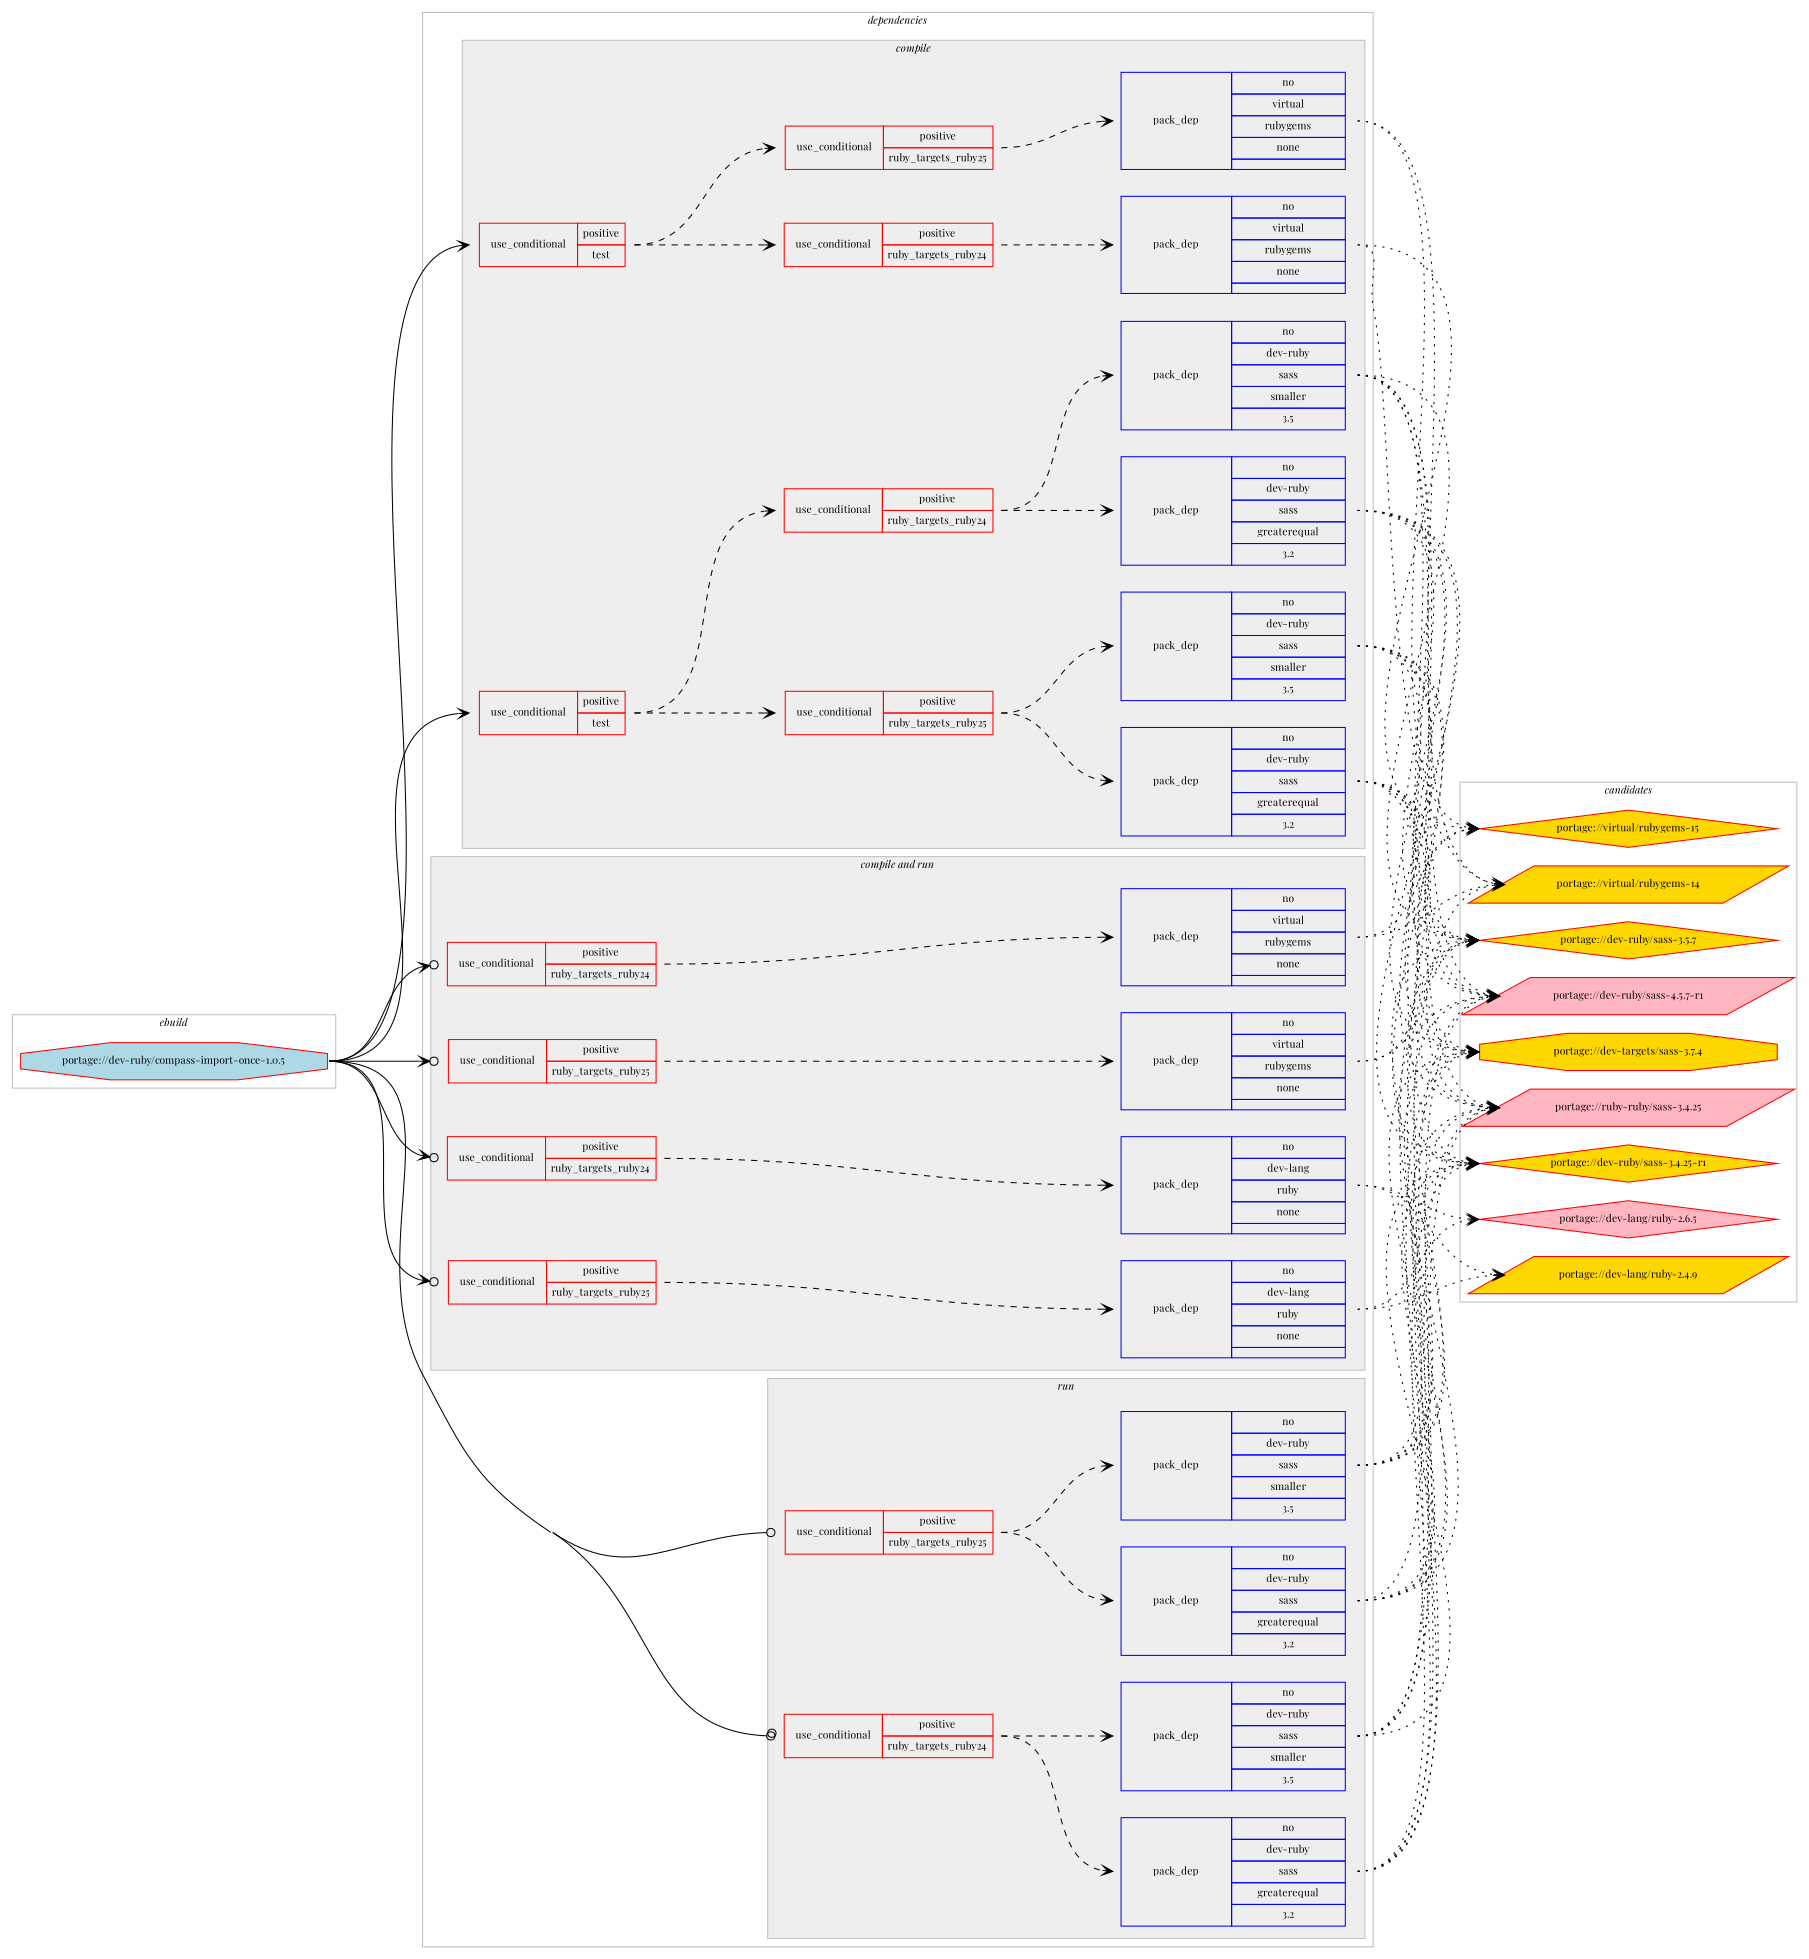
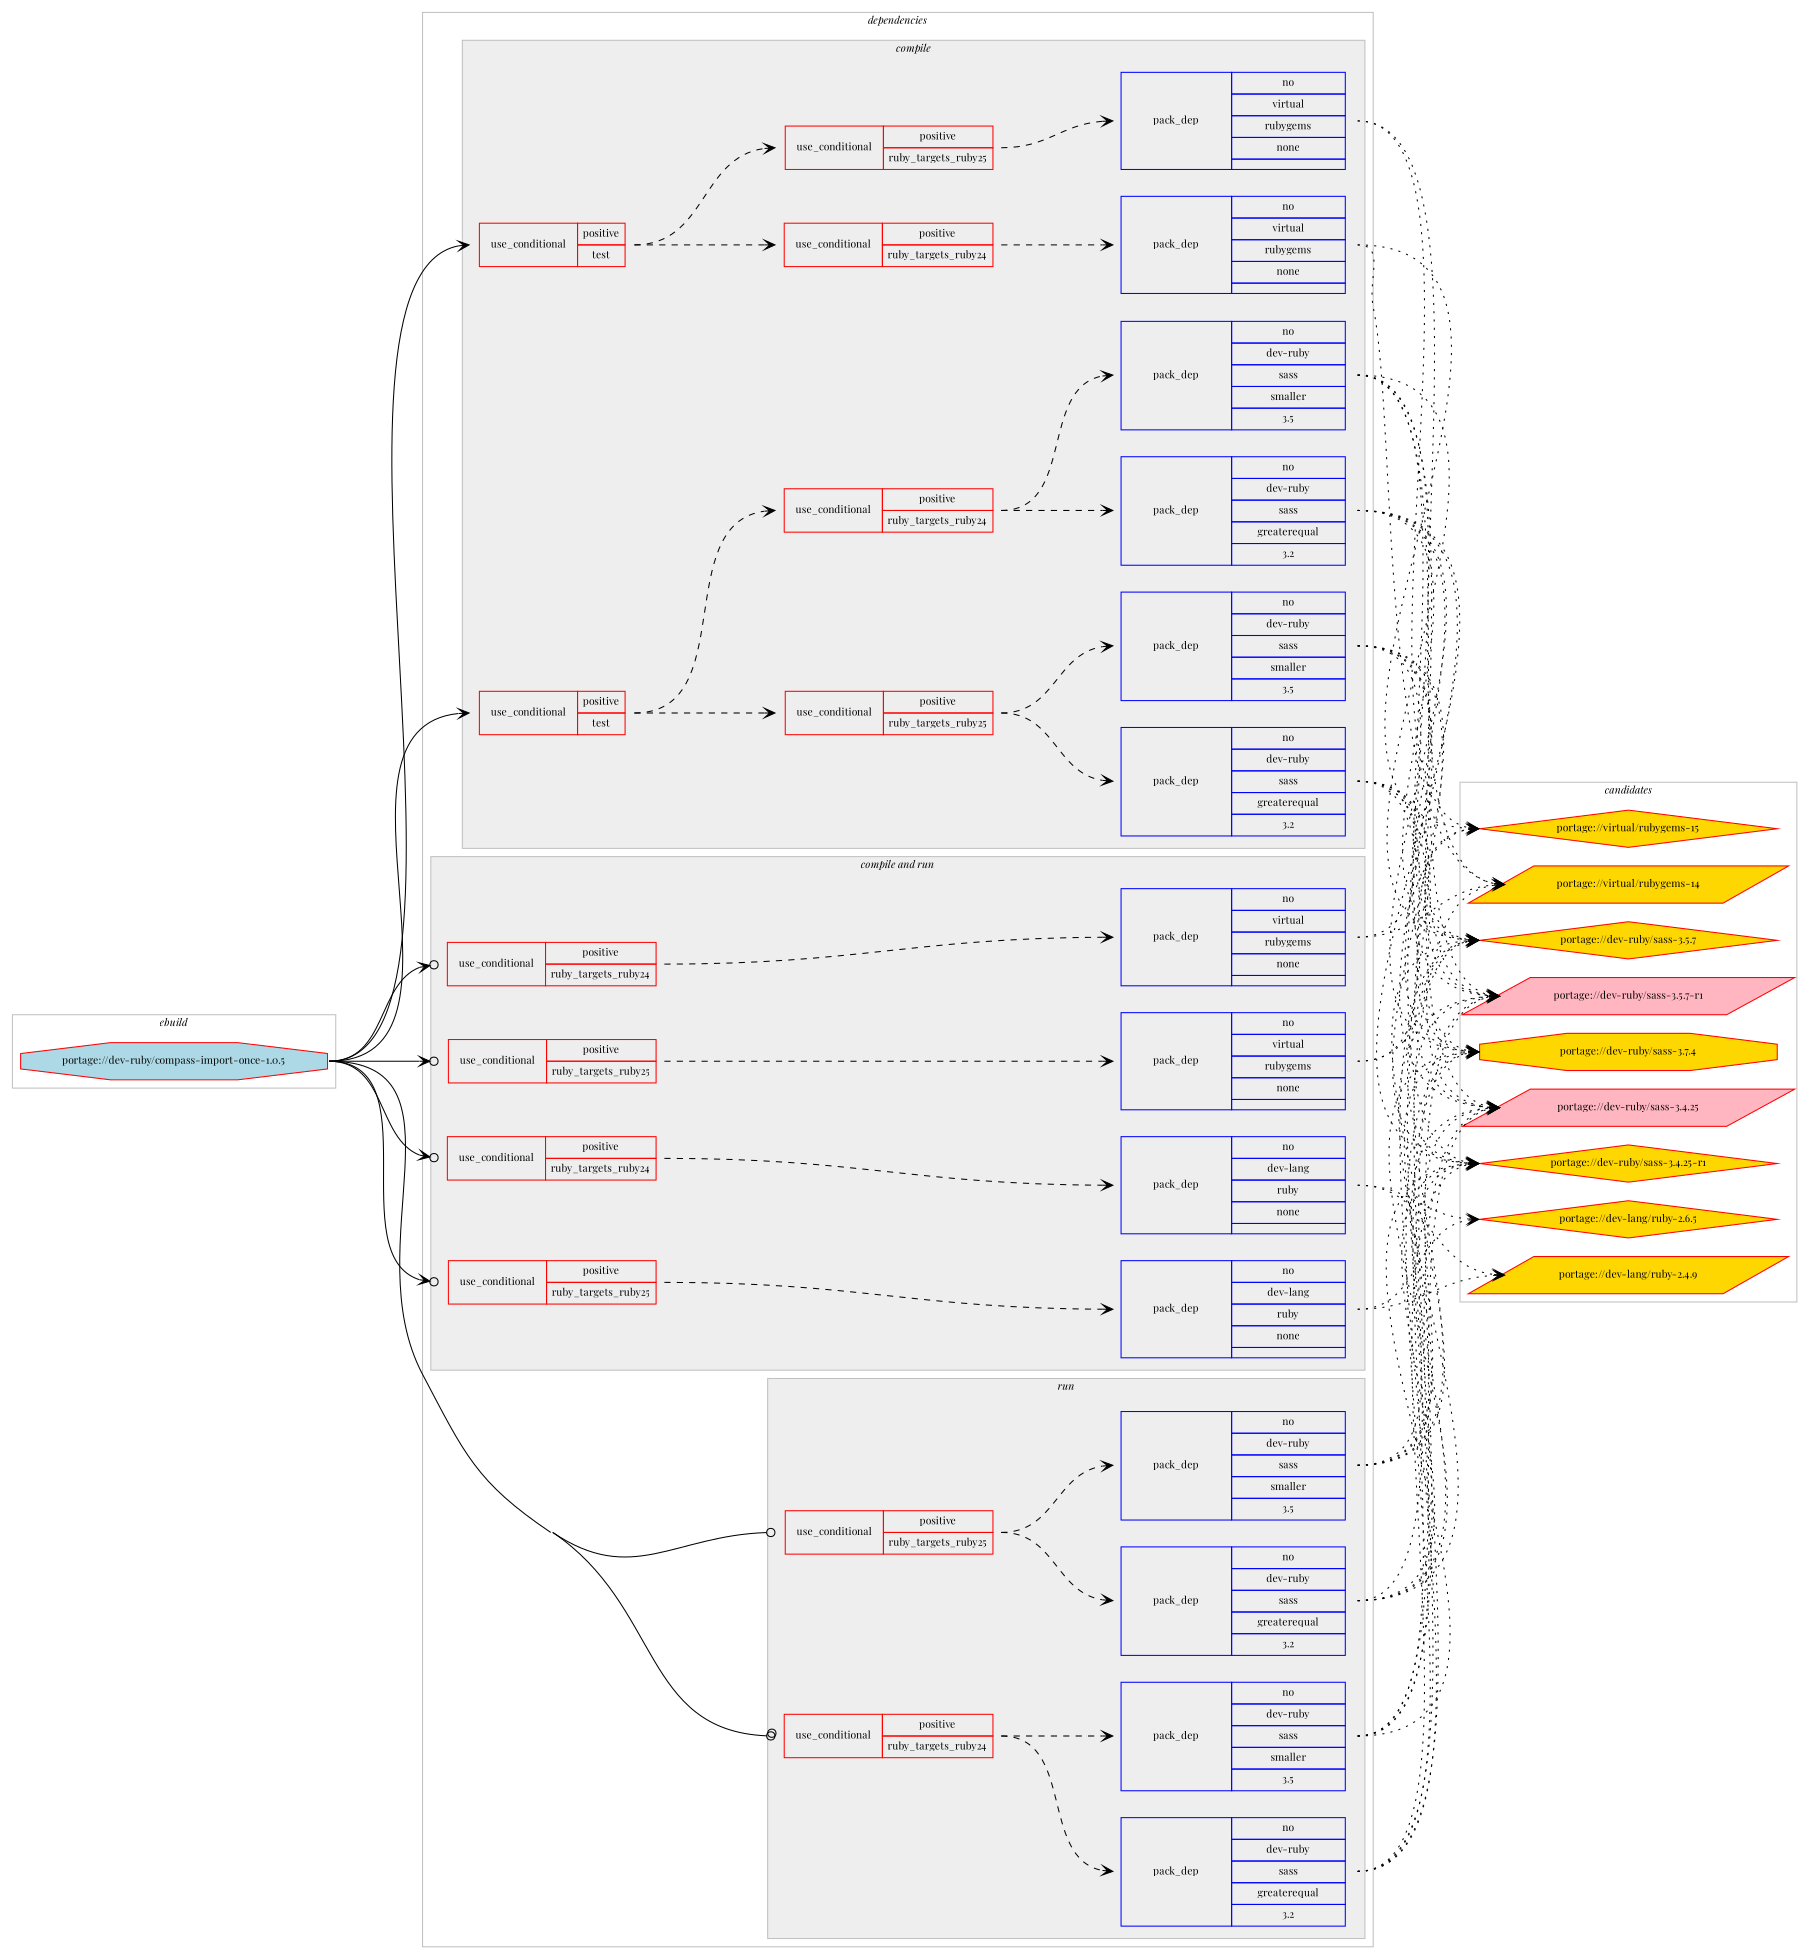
(1628, 996) -> (1628, 996)
(1628, 1052) -> (1628, 1052)
(1628, 1108) -> (1628, 1108)
(1628, 1219) -> (1628, 1219)
